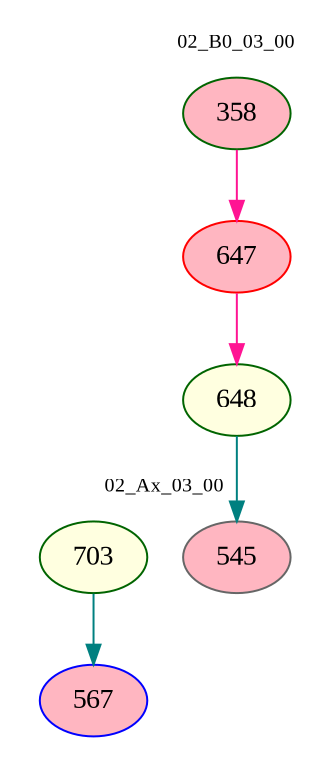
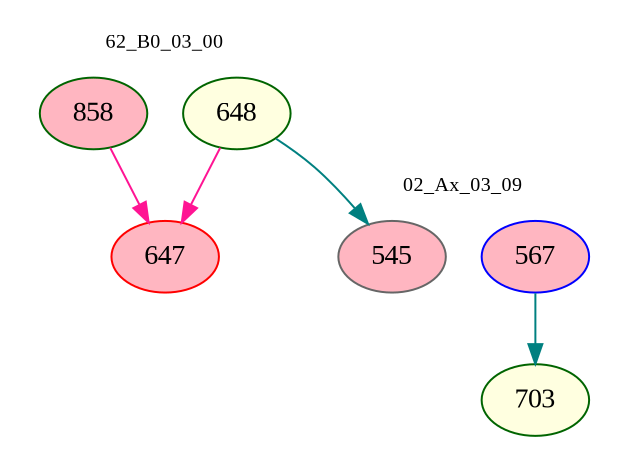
(237, 43) -> (165, 43)
(237, 113) -> (94, 113)
(237, 319) -> (206, 176)
(165, 487) -> (464, 186)
(94, 619) -> (535, 319)
